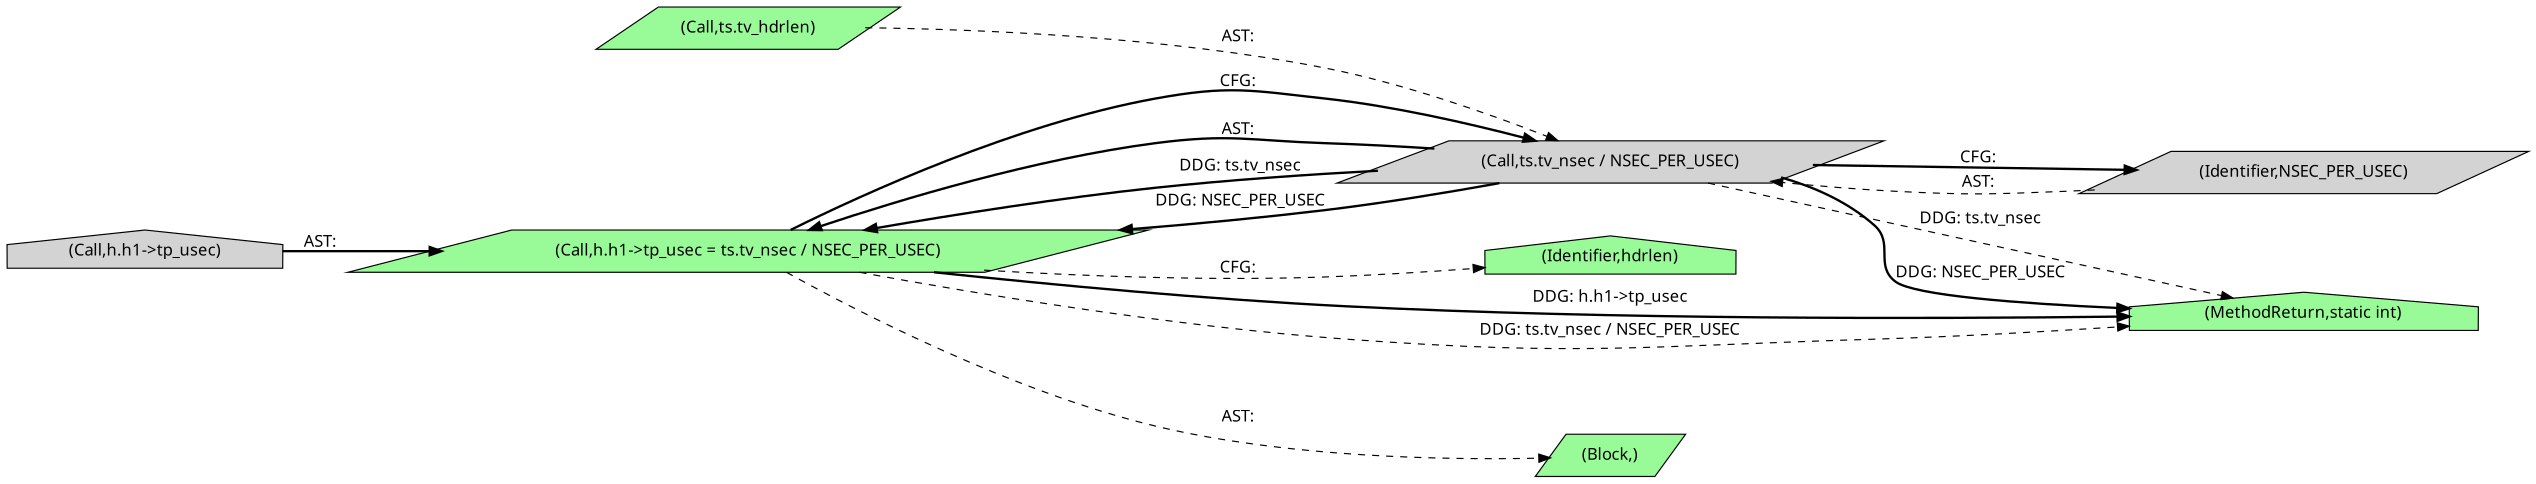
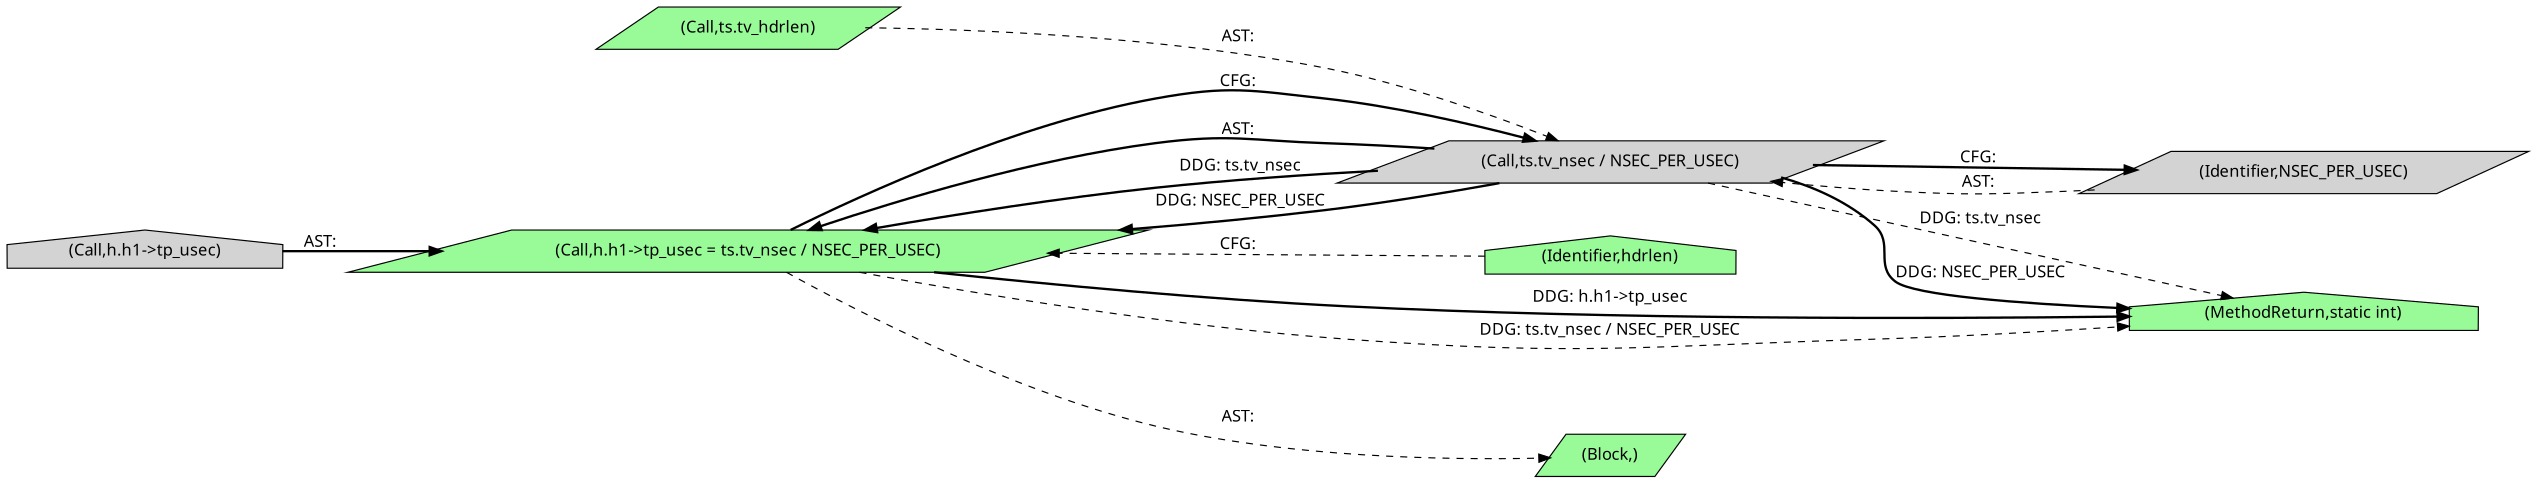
(1229, 278) -> (1272, 255)
